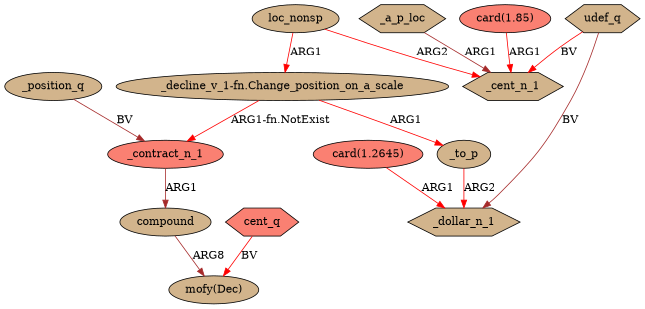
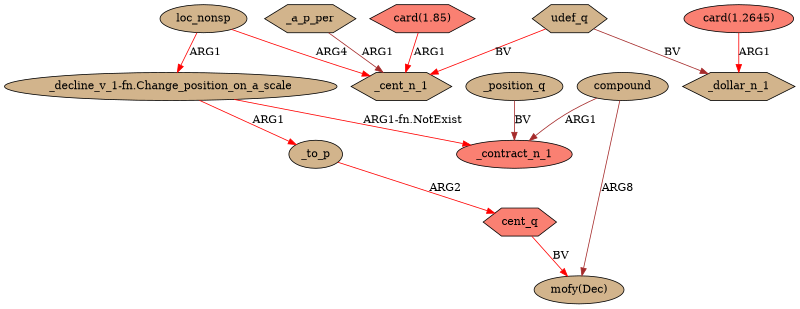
(402, 19) -> (310, 19)
(505, 19) -> (422, 19)
(432, 53) -> (332, 53)
(165, 184) -> (565, 115)
(464, 184) -> (413, 187)
